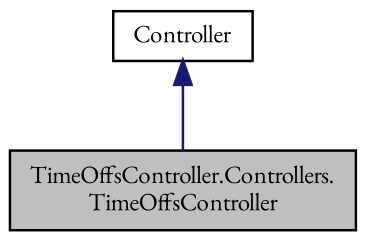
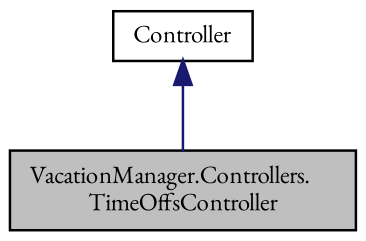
(183, 190) -> (183, 190)
